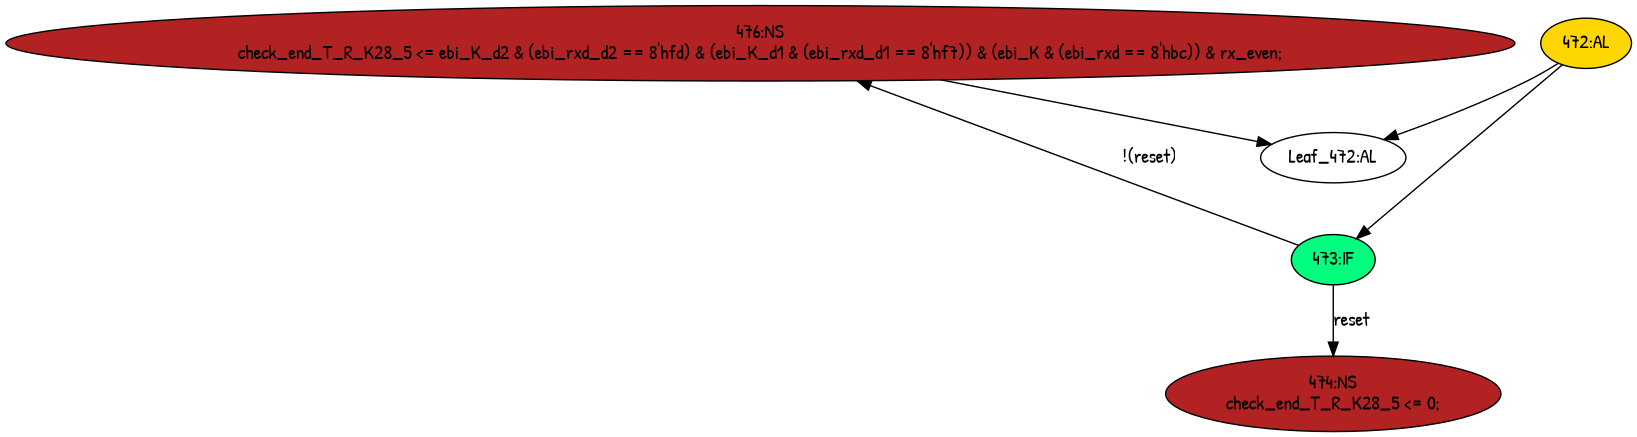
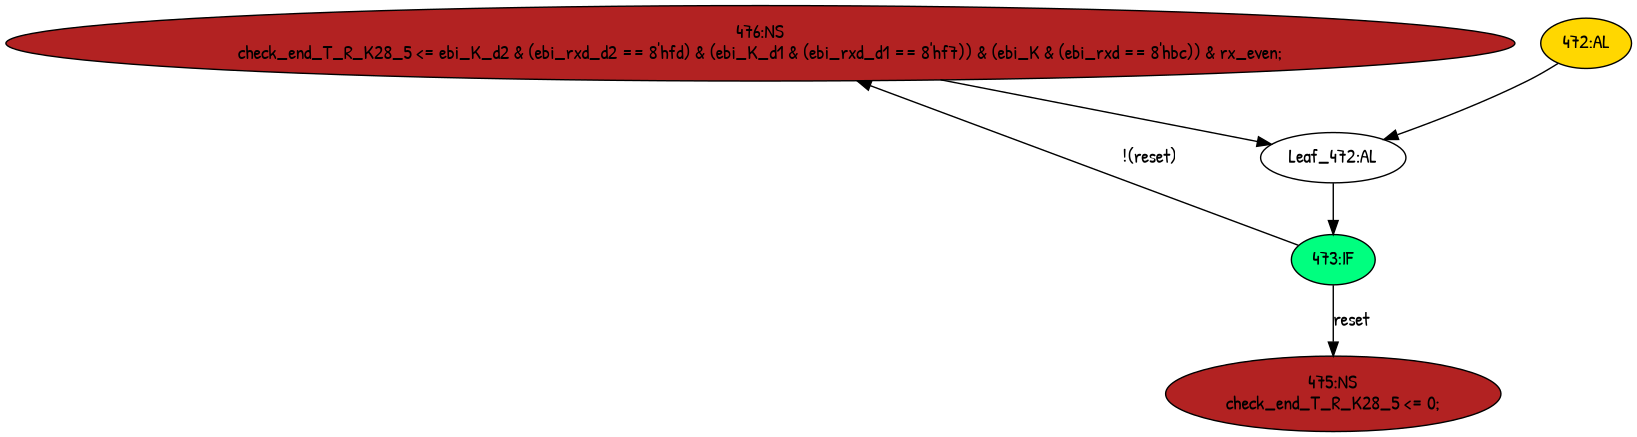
(1465, 147) -> (1333, 202)
(1333, 394) -> (1333, 394)
